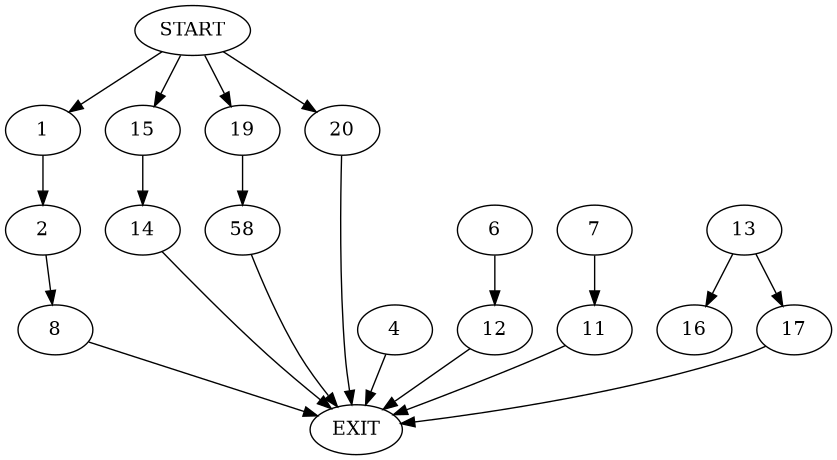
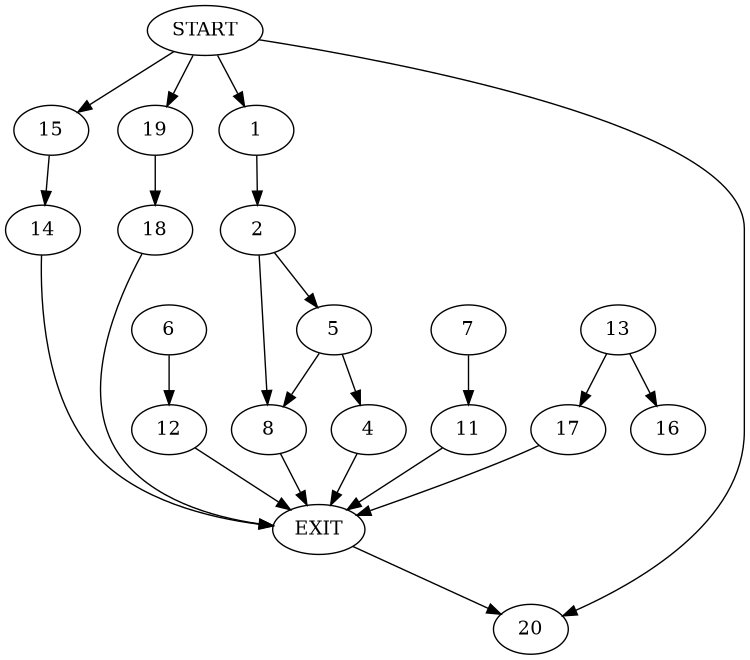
(243, 230) -> (155, 230)
(341, 274) -> (421, 577)
none -> (334, 330)
